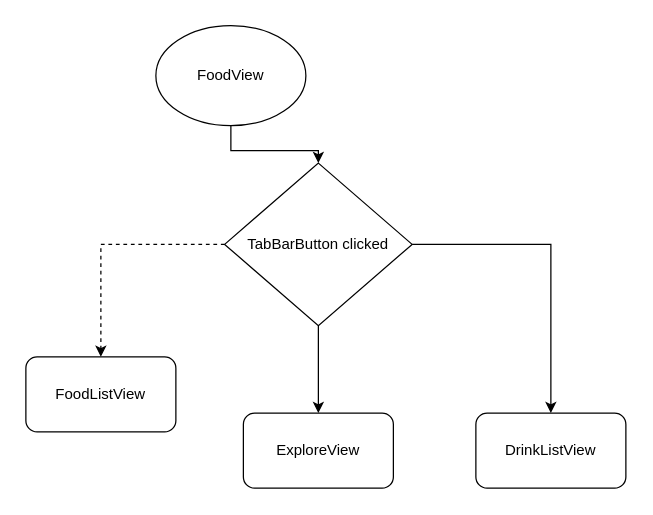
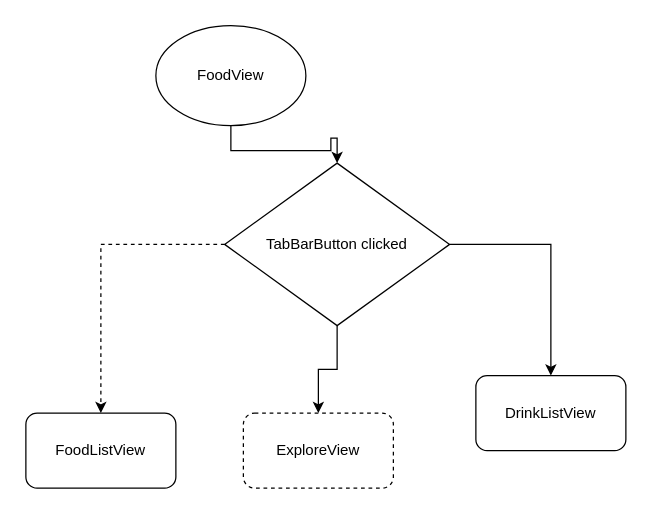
(318, 244) -> (337, 244)
(101, 394) -> (101, 451)
(318, 451) -> (318, 451)
(551, 451) -> (551, 413)
